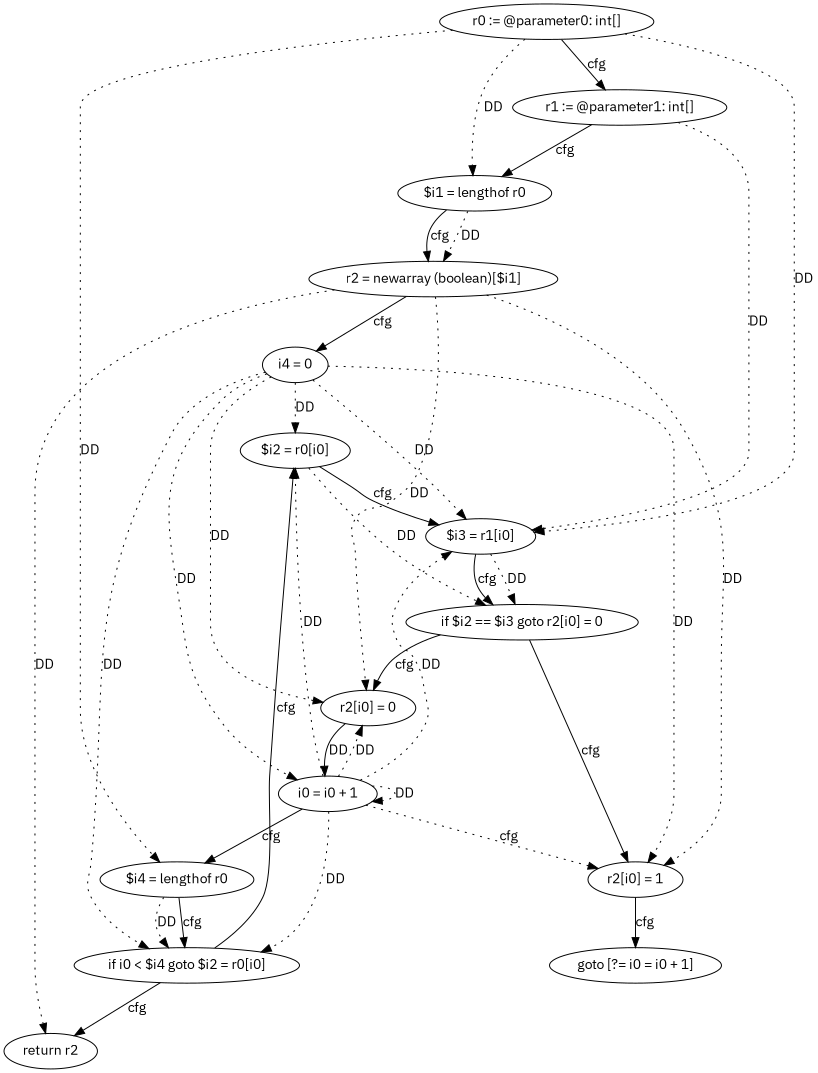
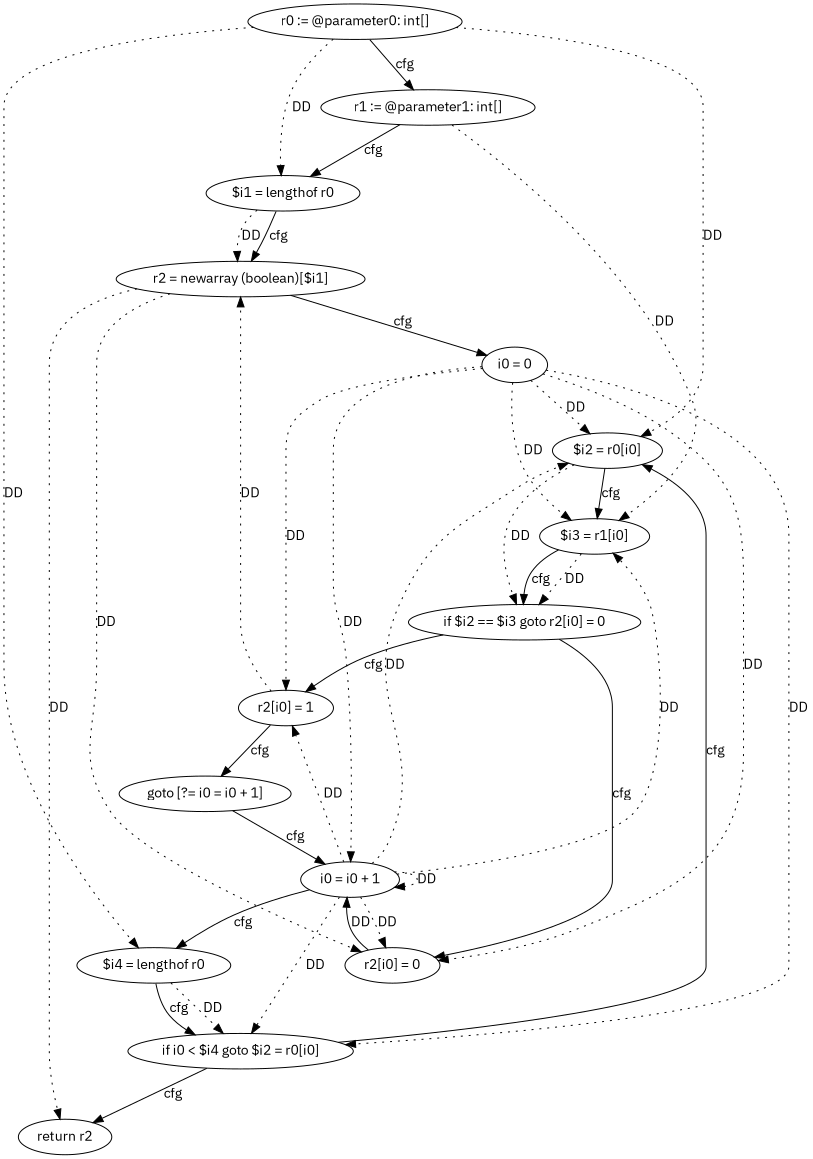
(794, 320) -> (703, 145)
(295, 365) -> (515, 365)
(721, 529) -> (241, 503)
none -> (275, 835)
(509, 837) -> (333, 794)
